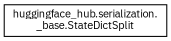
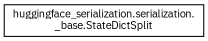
(86, 21) -> (104, 21)
